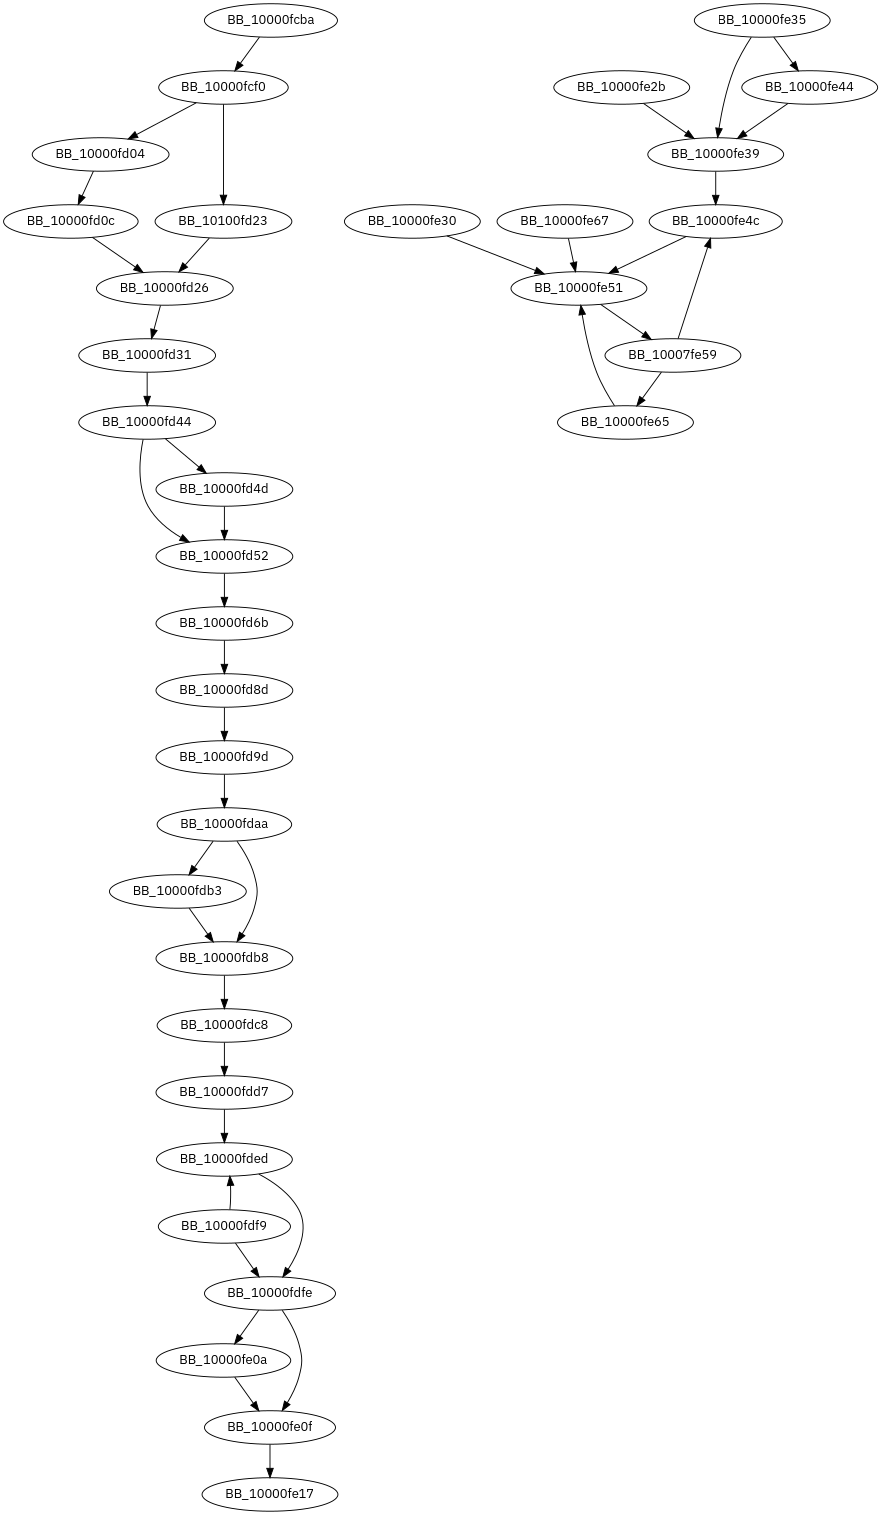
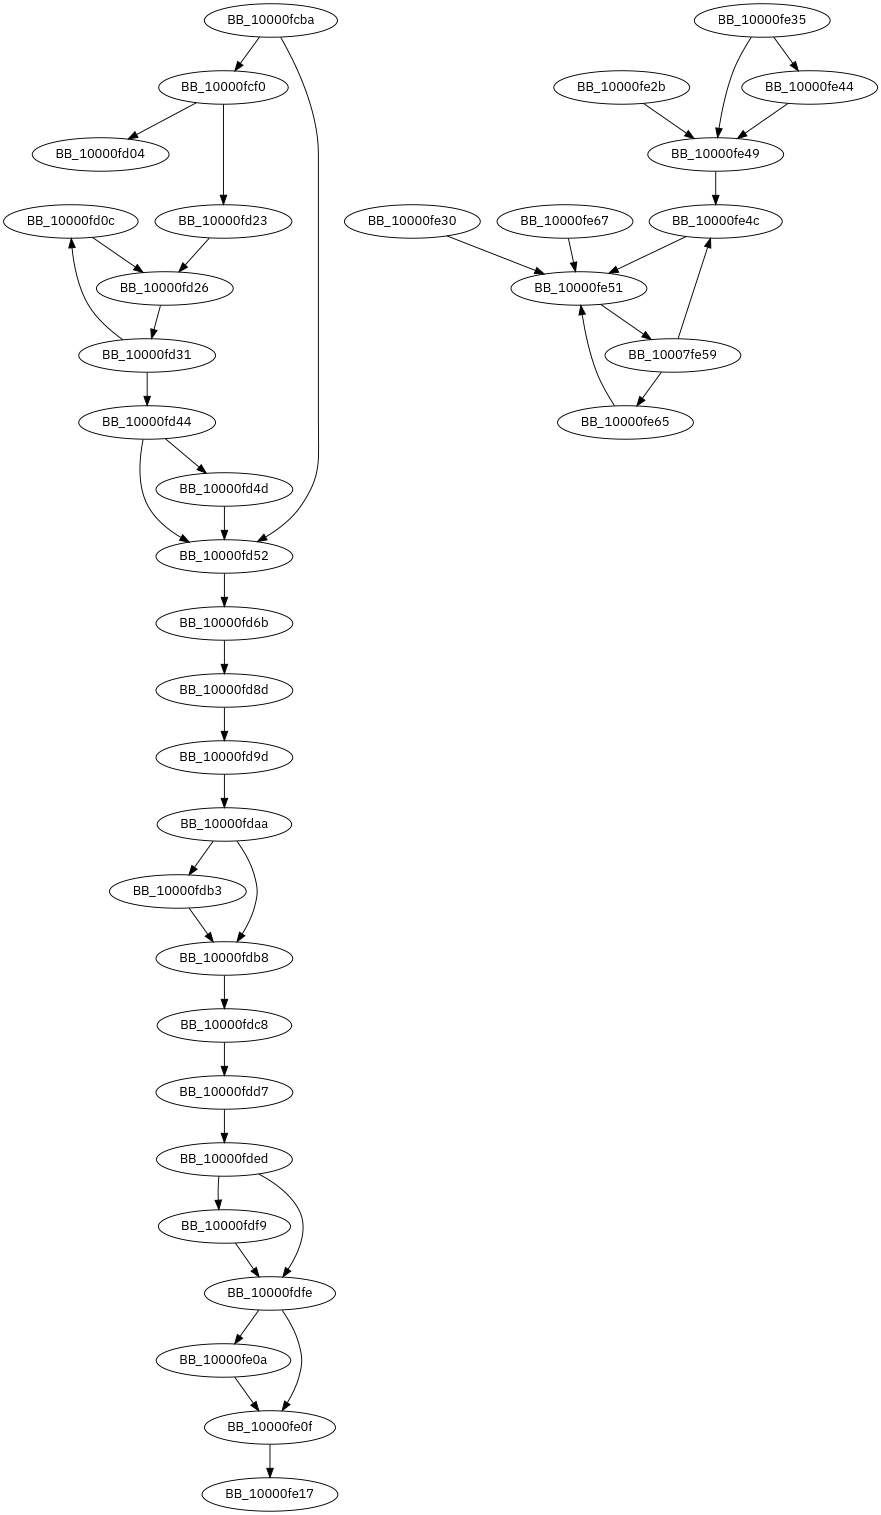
(716, 154) -> (716, 154)
(88, 184) -> (86, 300)
(223, 221) -> (223, 221)
none -> (318, 294)
(231, 1198) -> (218, 1188)
